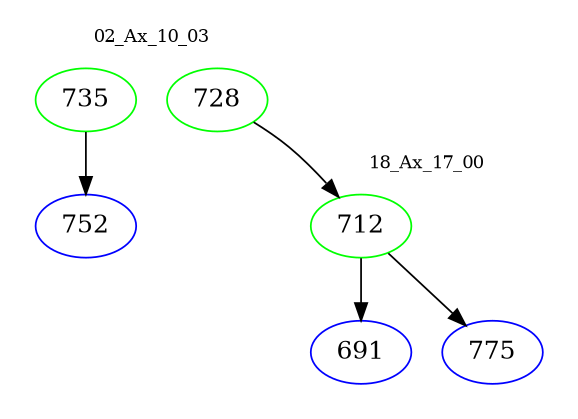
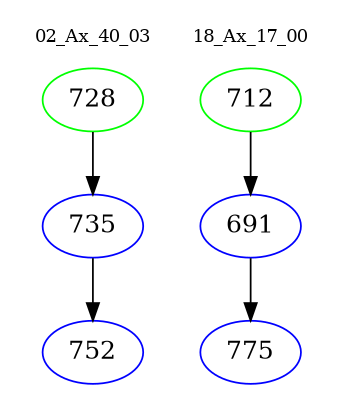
(152, 38) -> (93, 38)
(86, 100) -> (93, 226)
(308, 164) -> (93, 154)
(421, 283) -> (251, 281)
